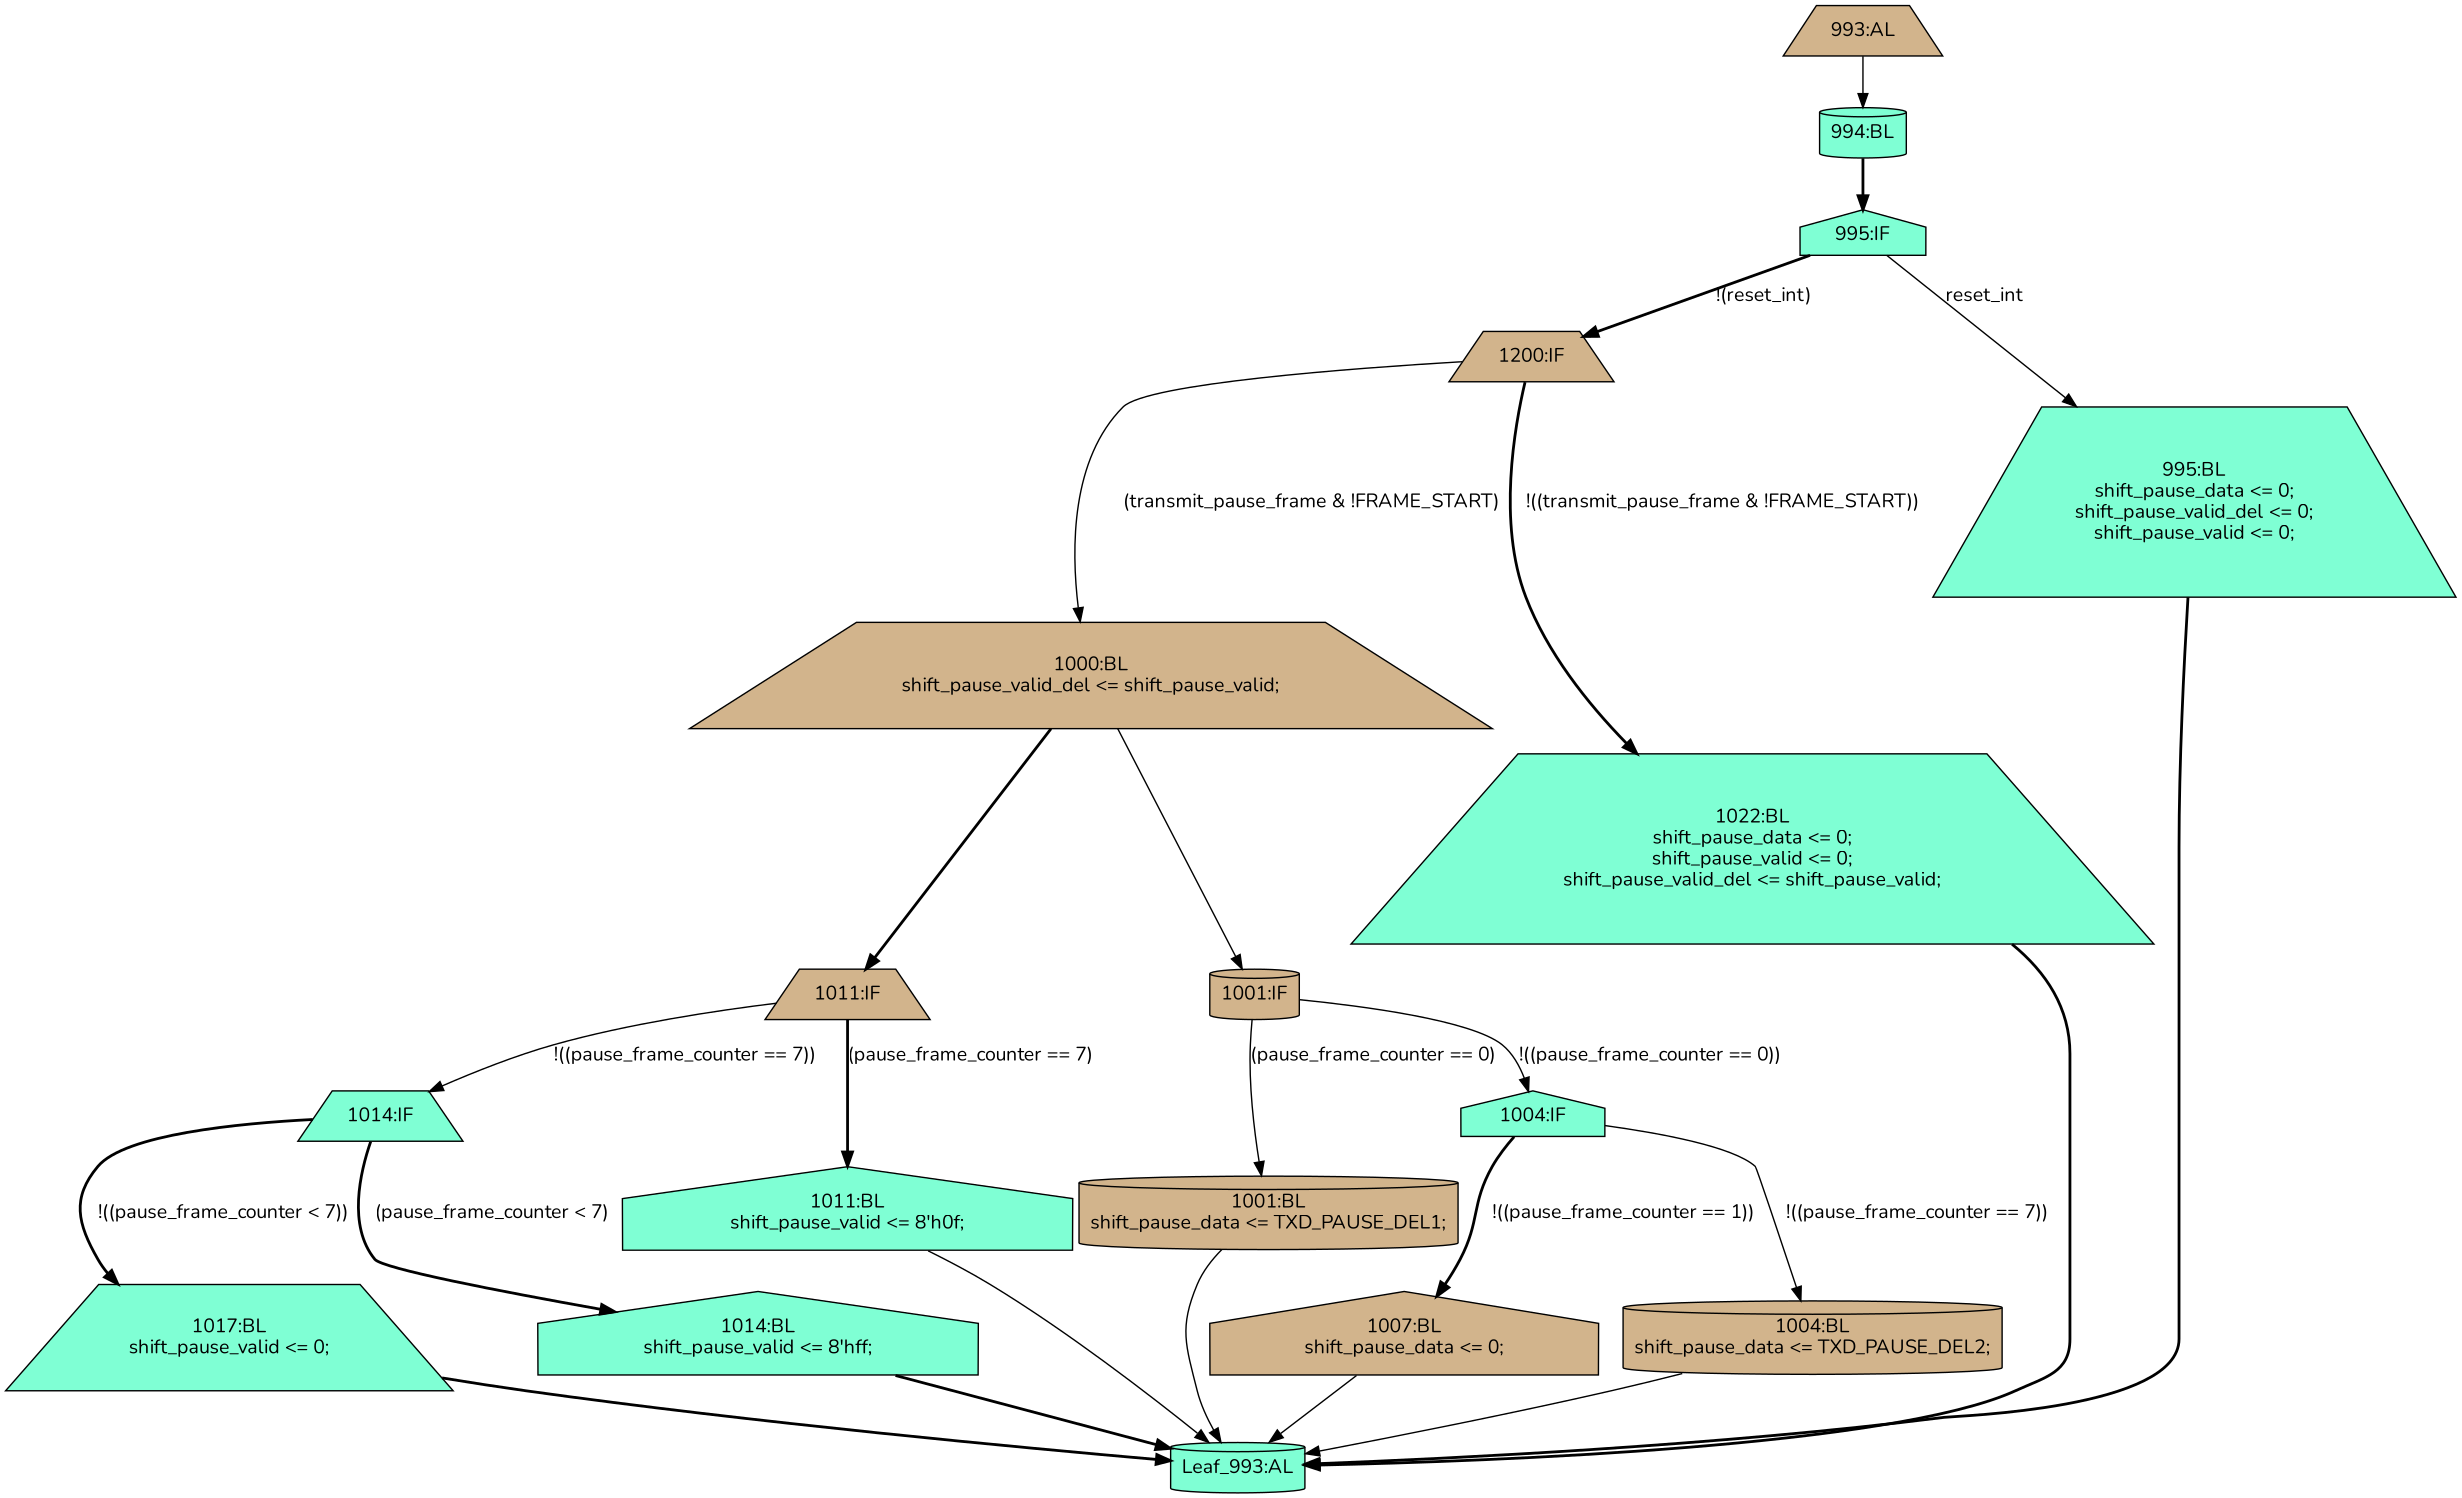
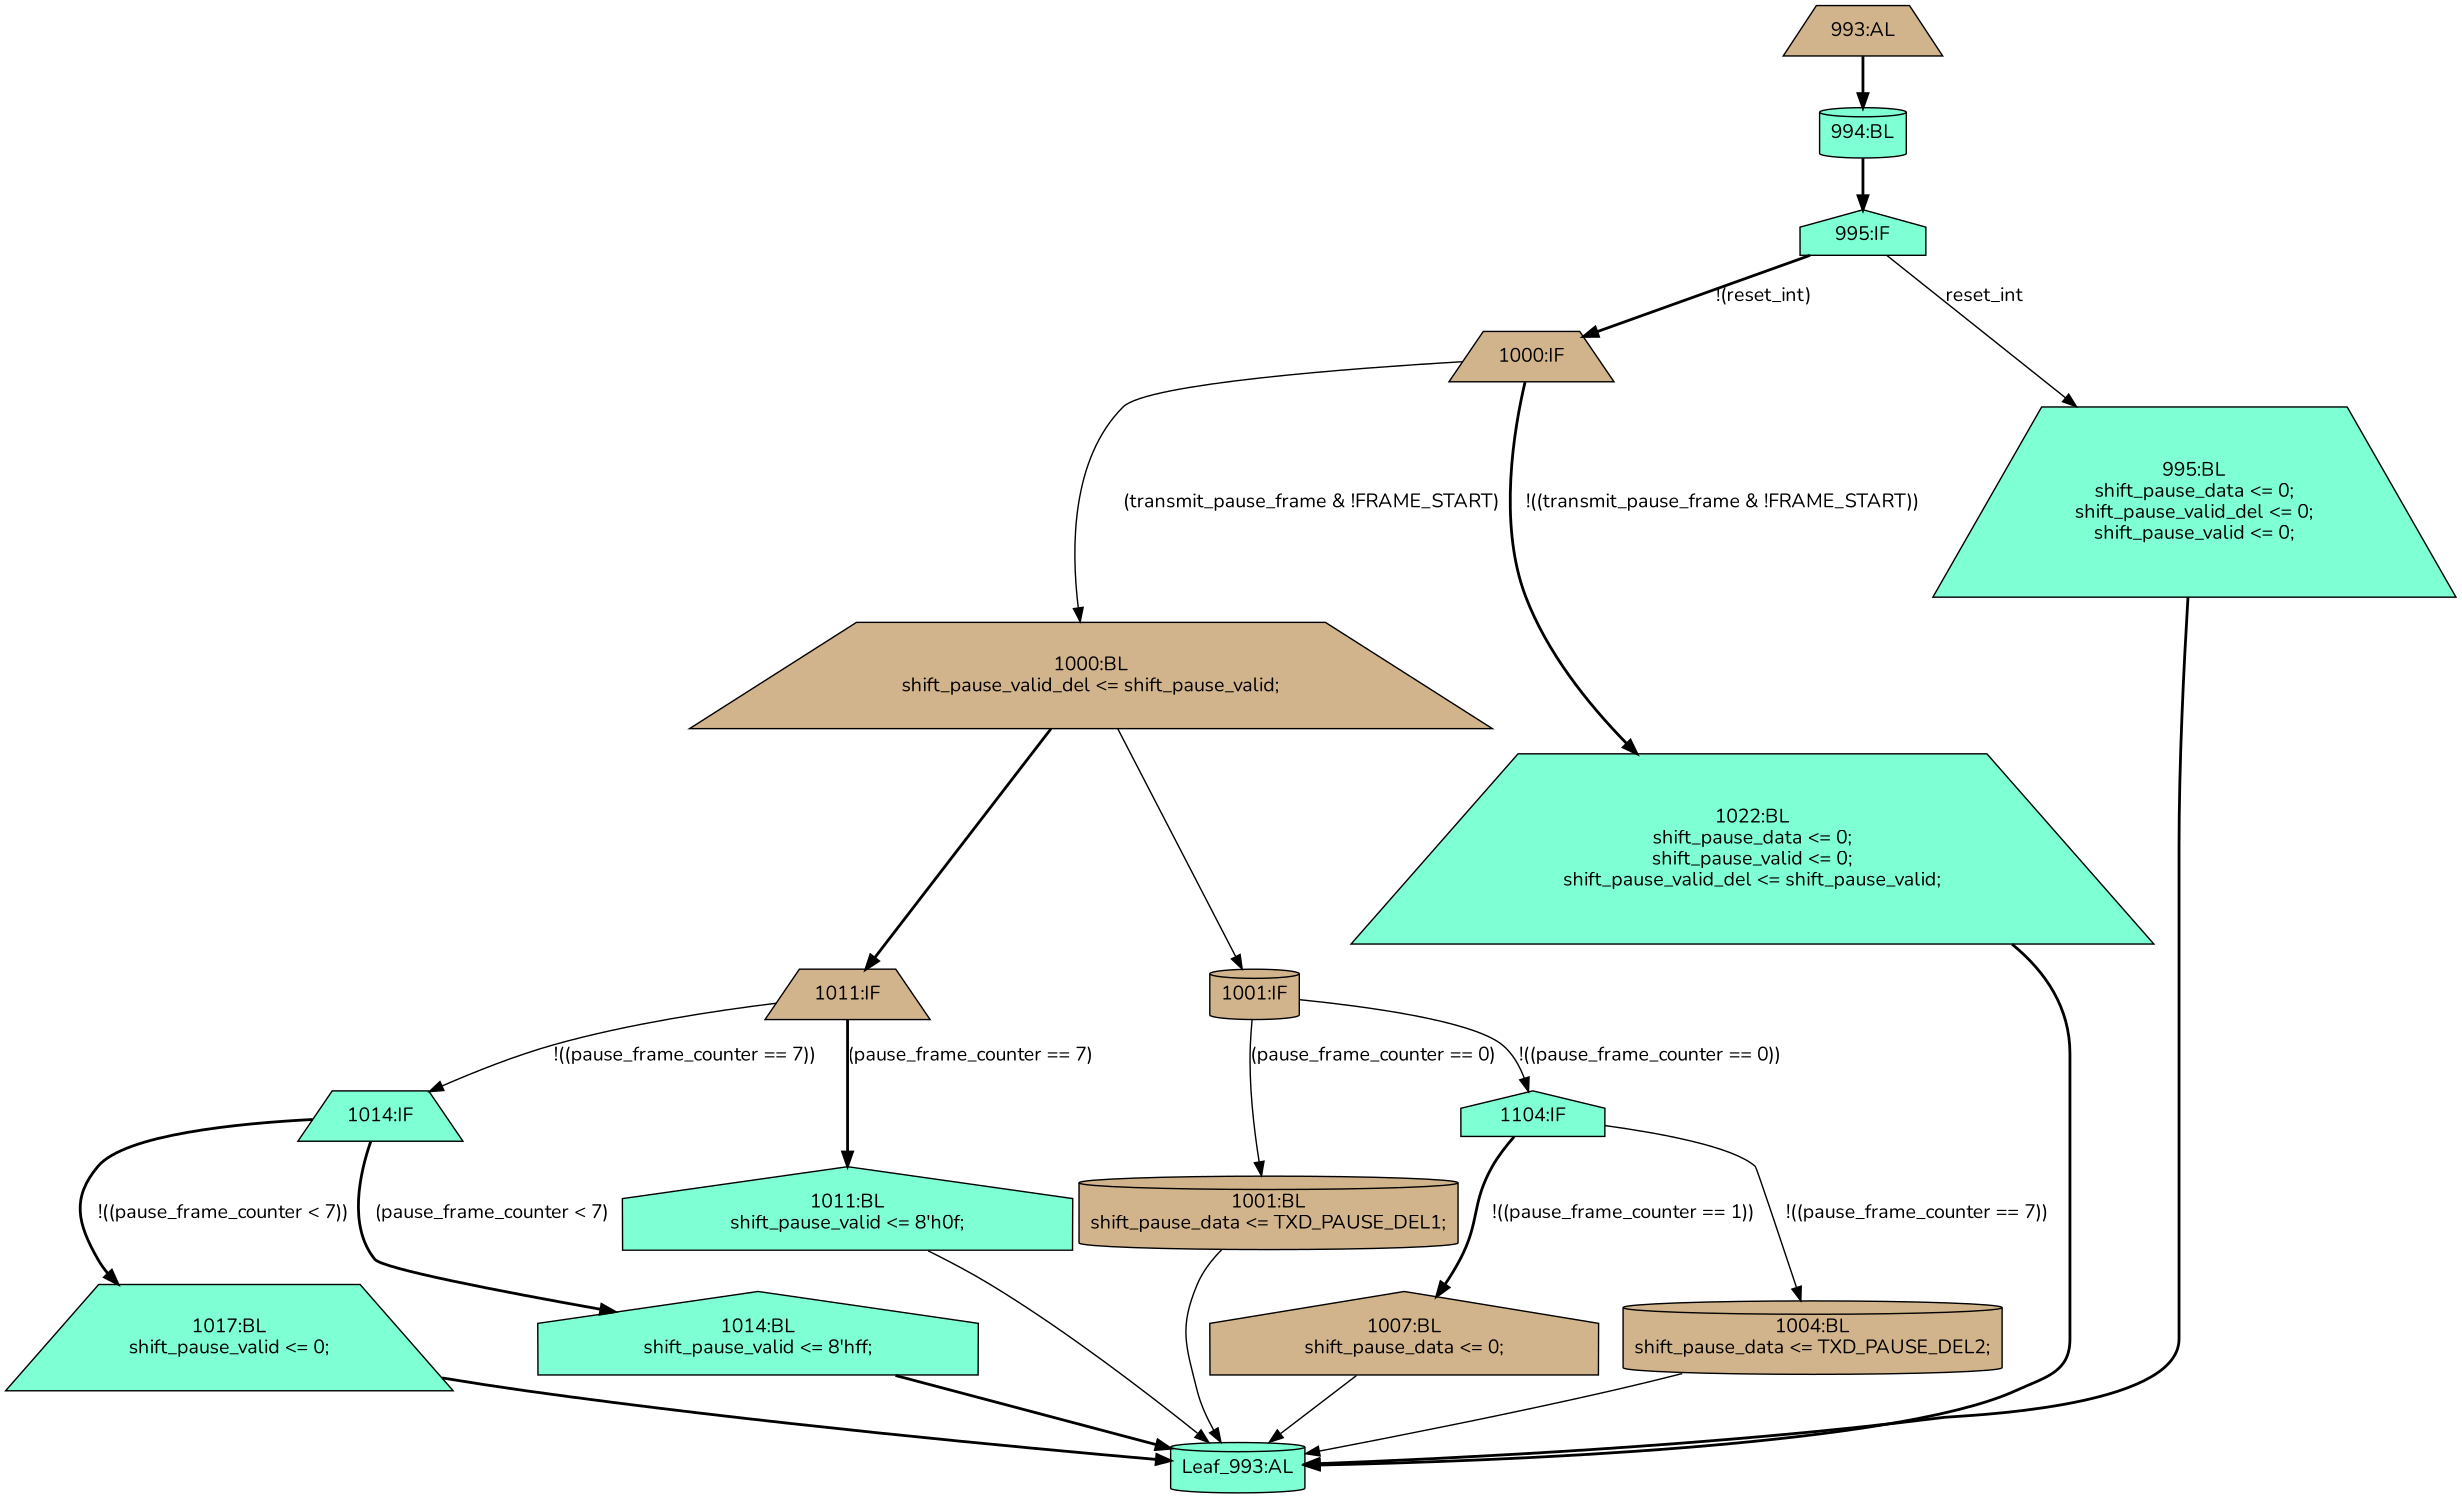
(1863, 75) -> (1863, 75)
(1531, 357) -> (1531, 357)
(1533, 1116) -> (1533, 1116)
